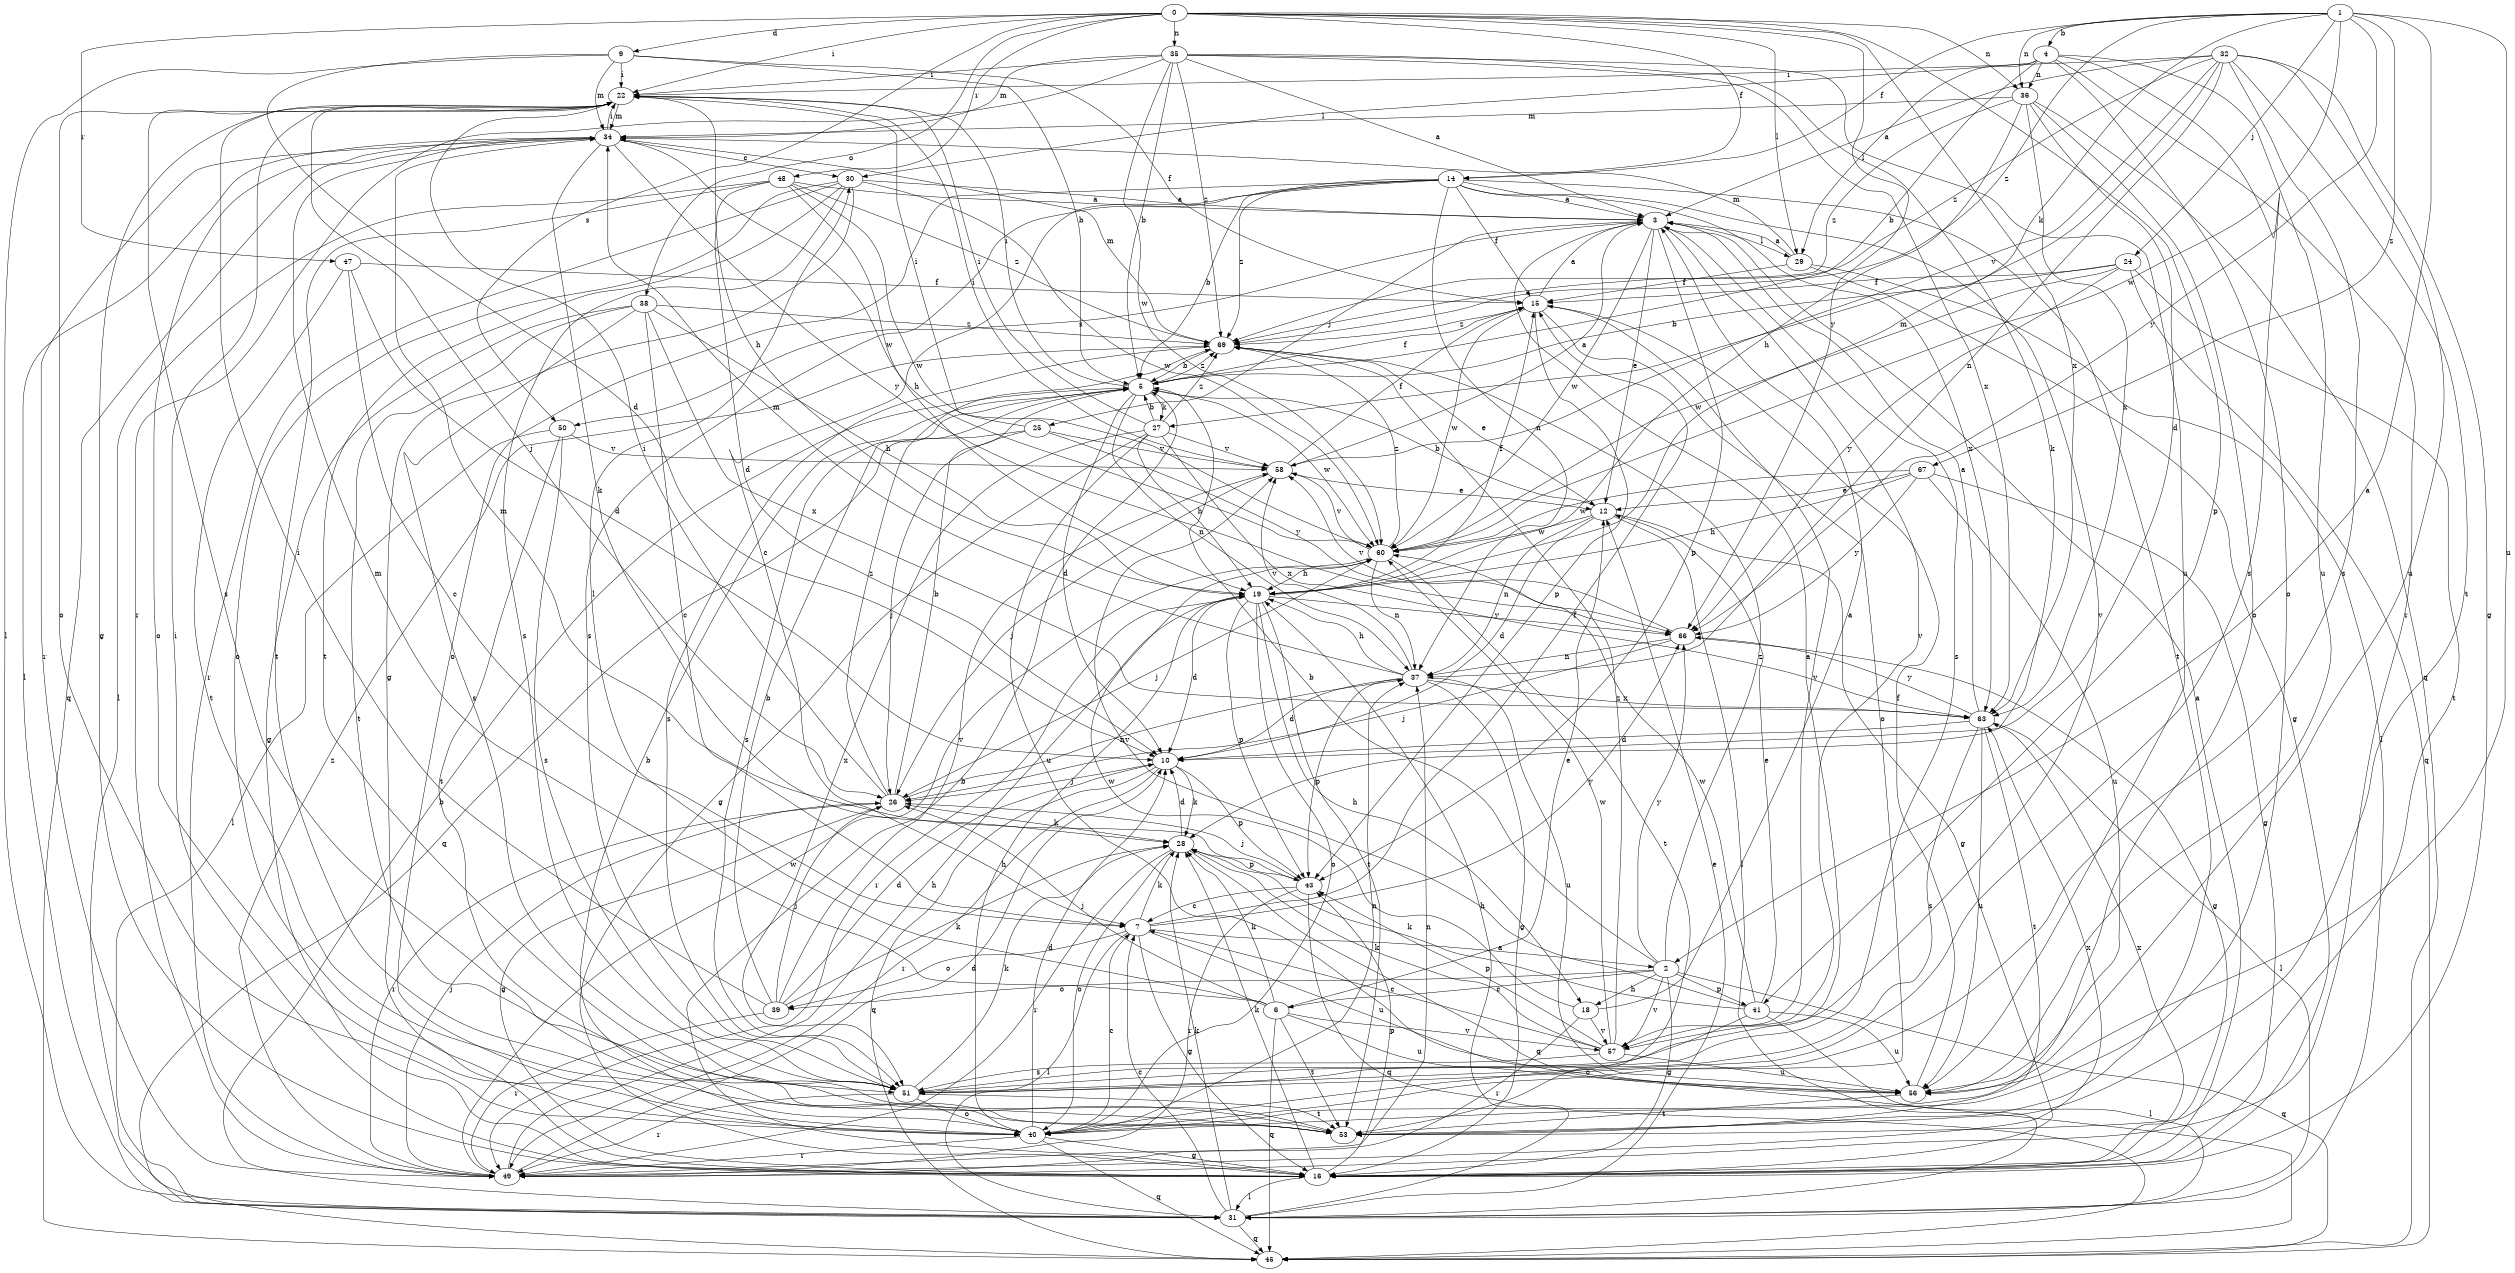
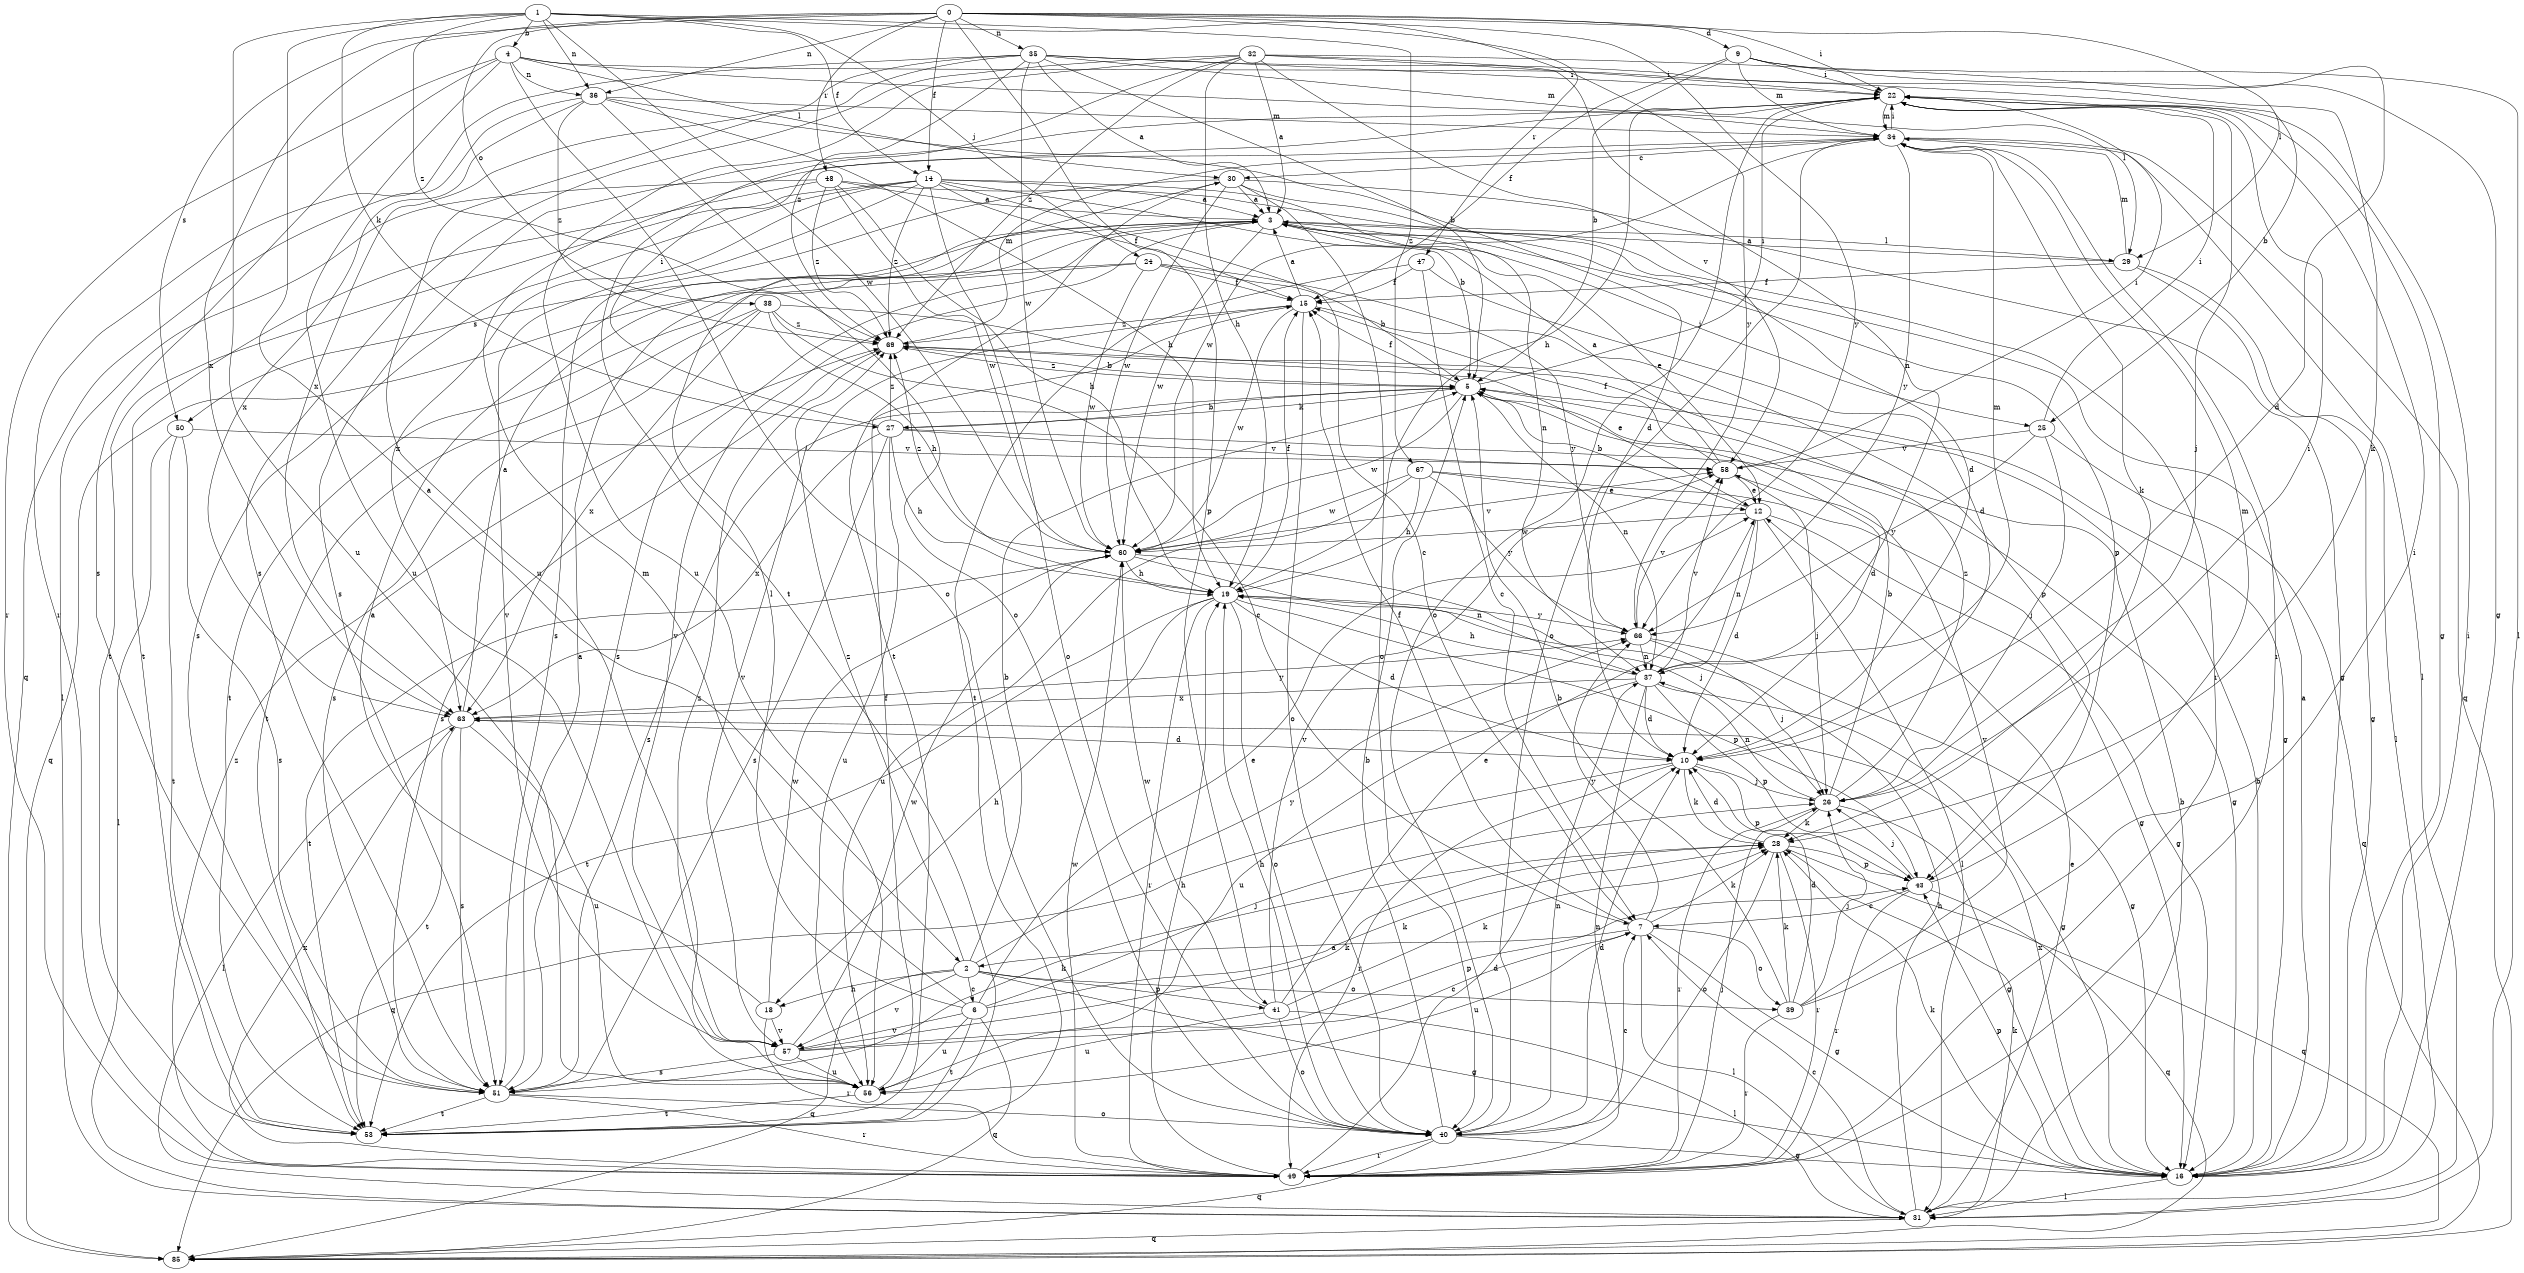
(1665, 307) -> (1498, 71)
(1904, 325) -> (1238, 325)
(846, 761) -> (755, 761)
(1112, 1153) -> (1614, 1057)
(1270, 1260) -> (176, 1260)
